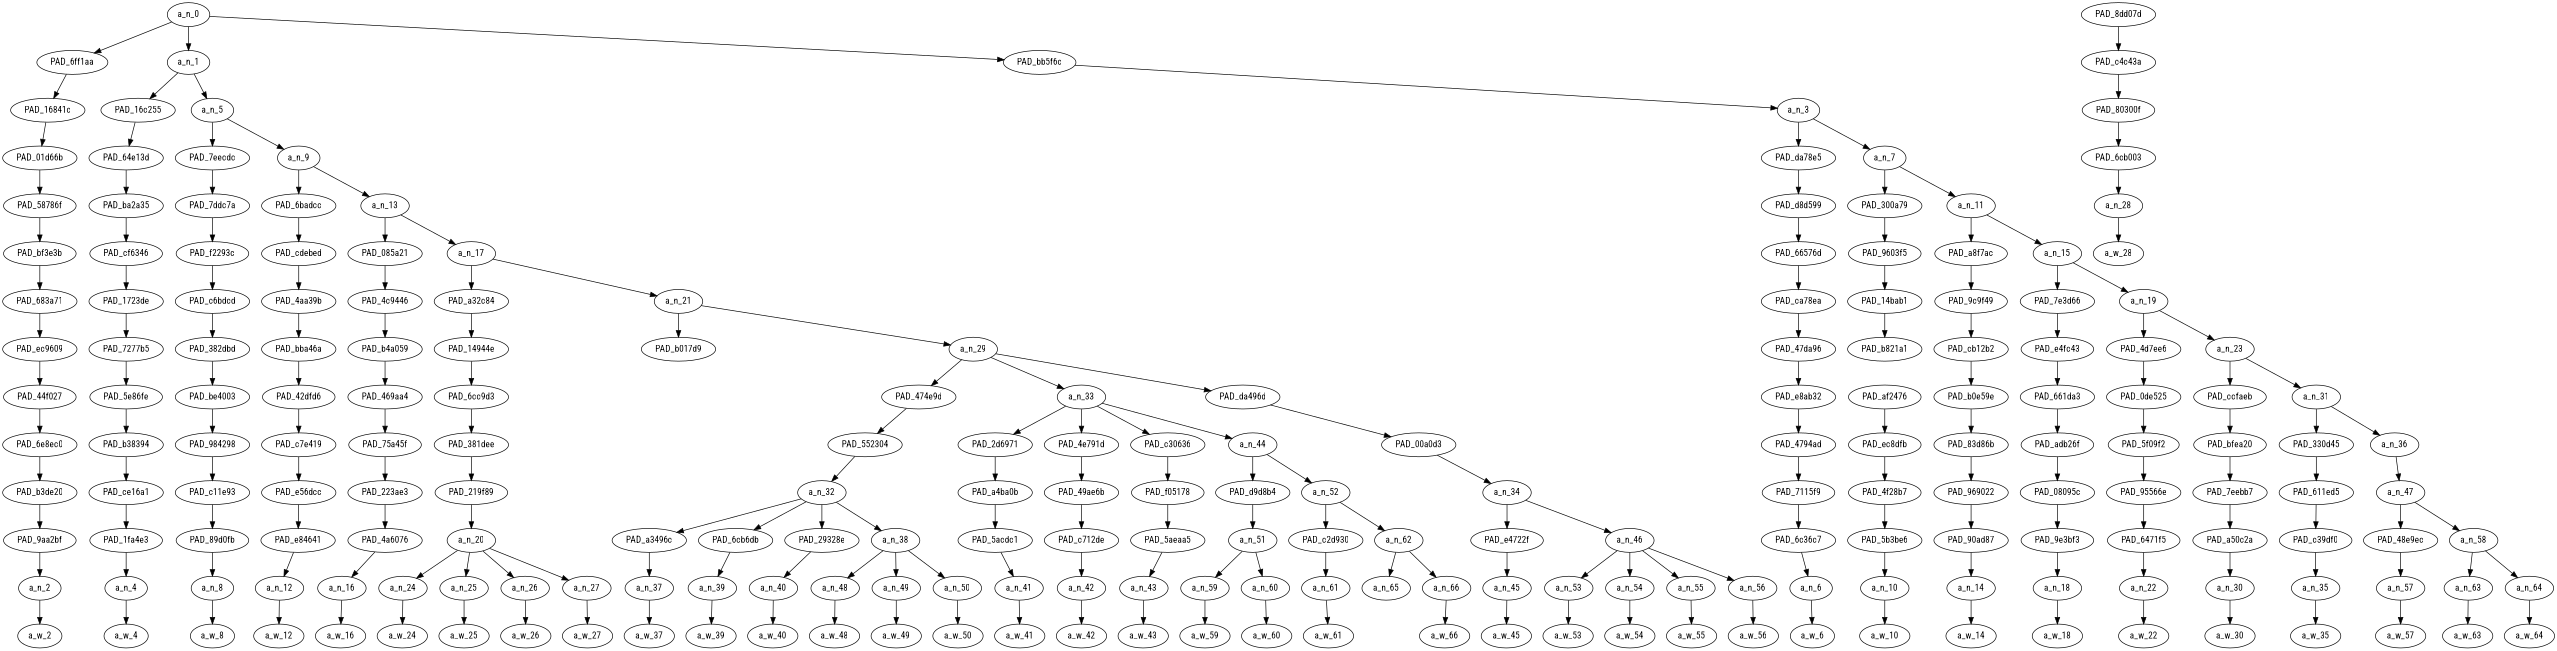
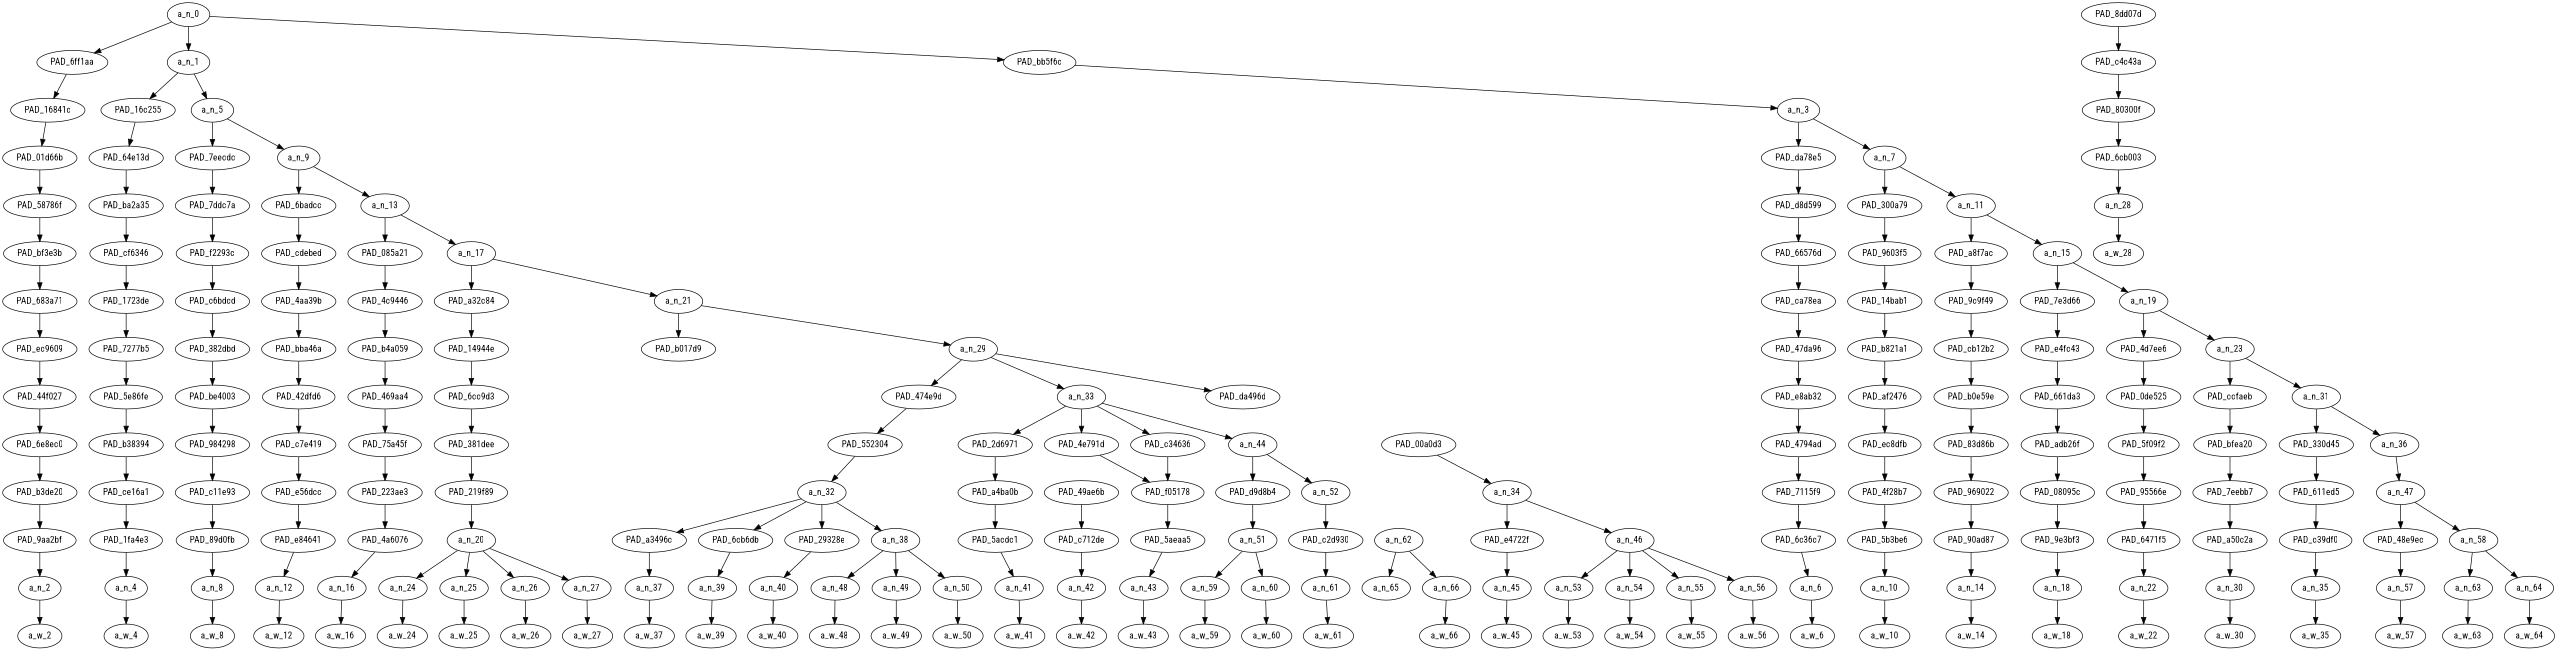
none -> (1885, 370)
(1327, 420) -> none
(1168, 445) -> (1168, 445)
(1081, 465) -> (1122, 467)
(1359, 515) -> none
